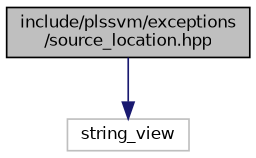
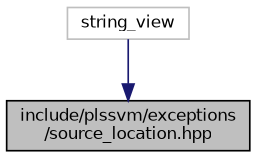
(128, 80) -> (128, 61)
